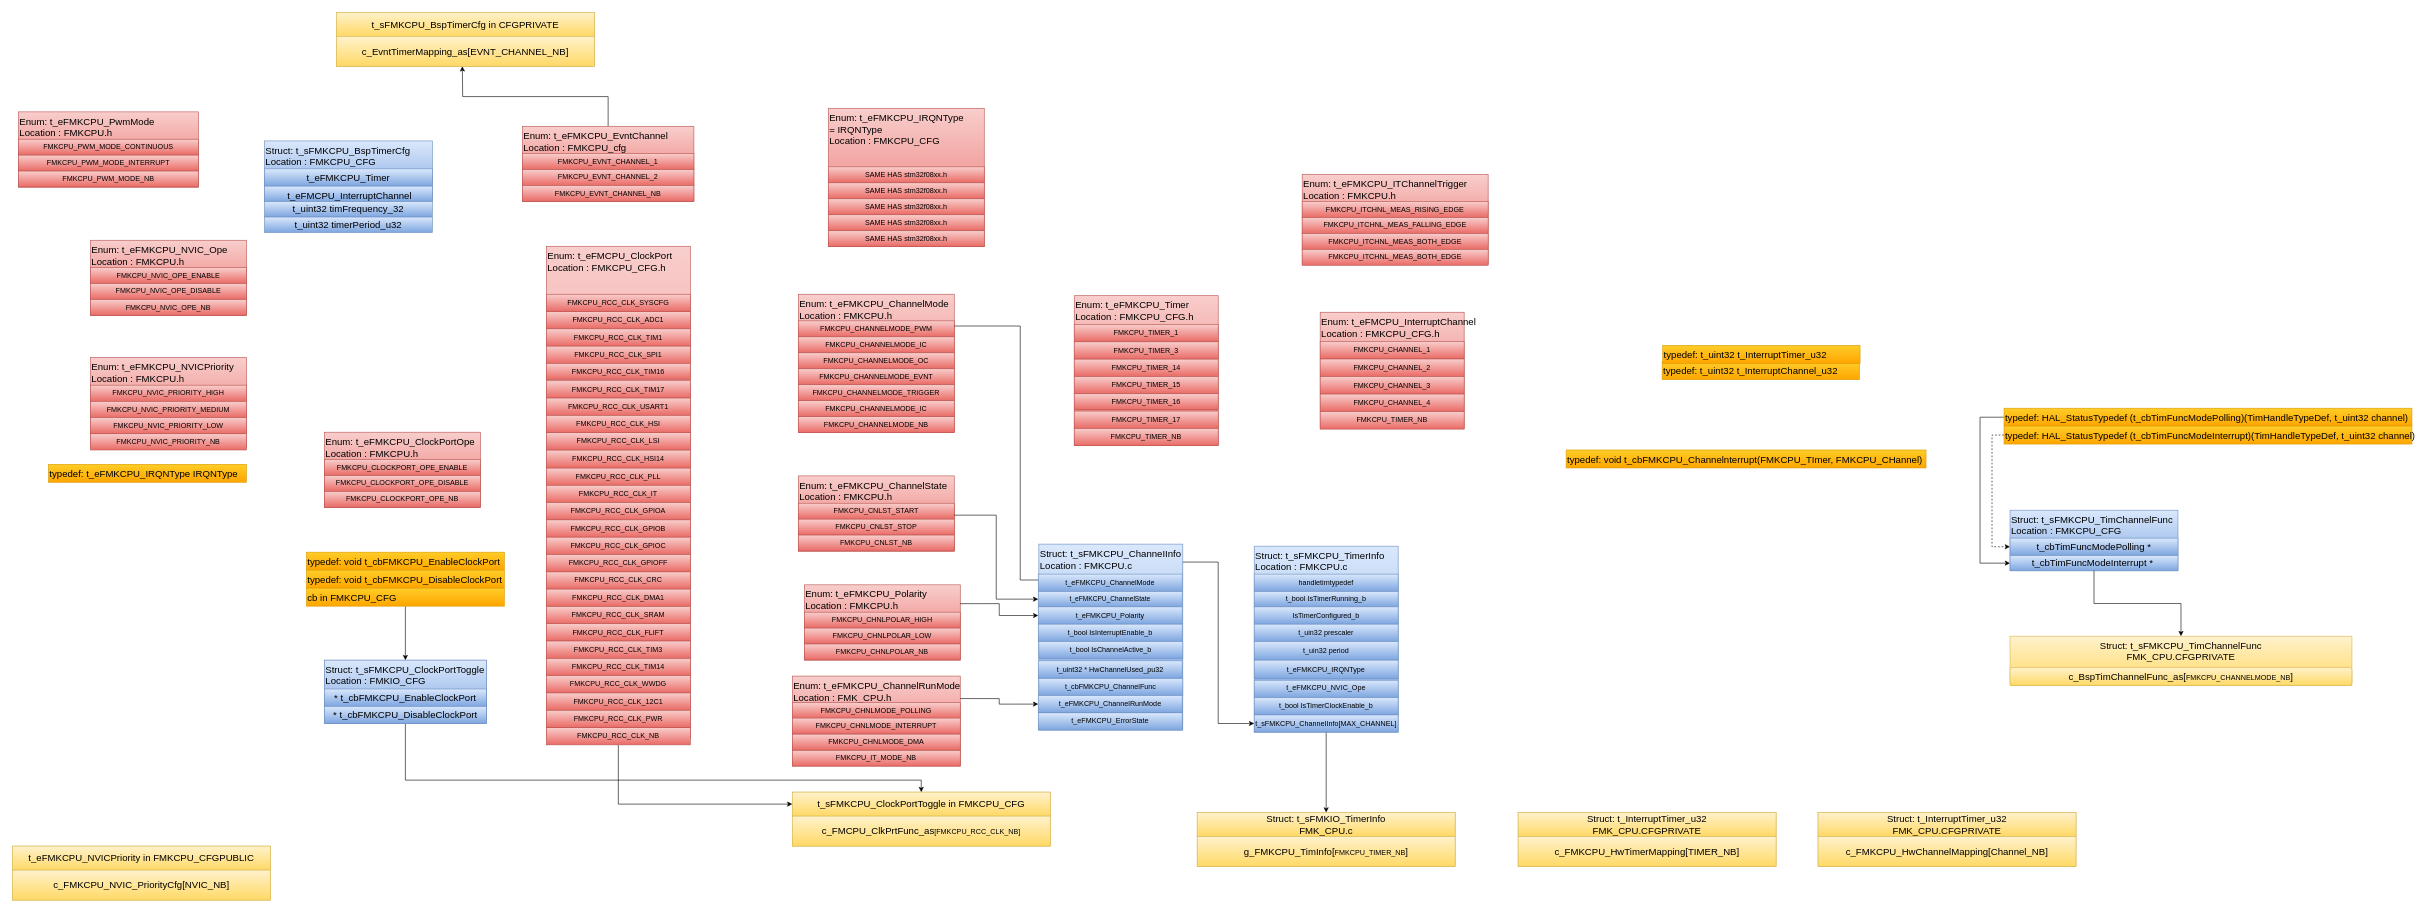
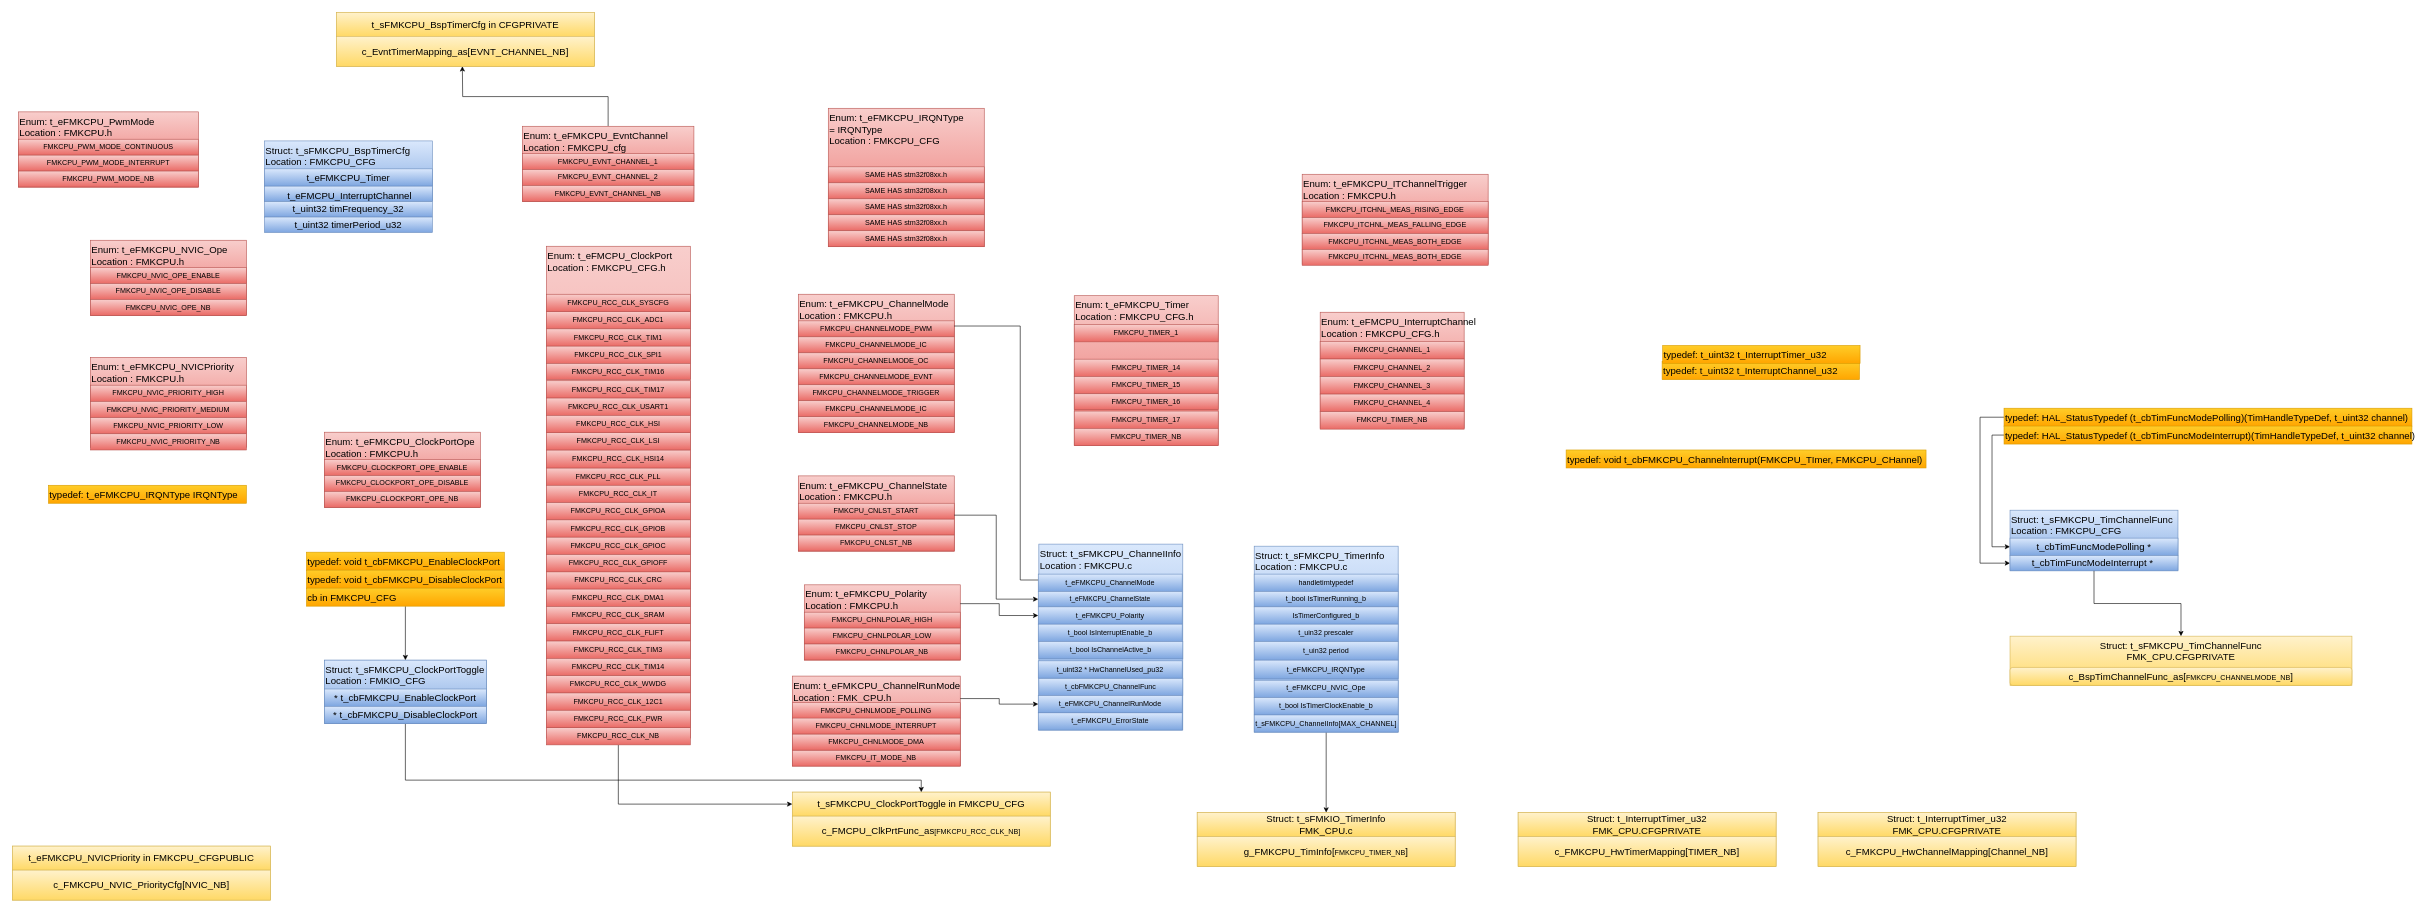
(1146, 351) -> none
(147, 473) -> (147, 494)
(1992, 493) -> (1992, 493)
(1232, 724) -> none
